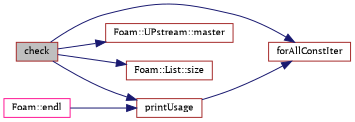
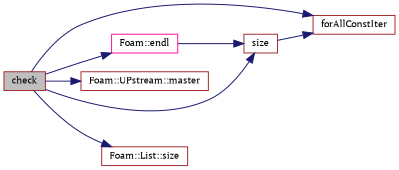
none -> (73, 65)
(169, 108) -> (261, 44)
